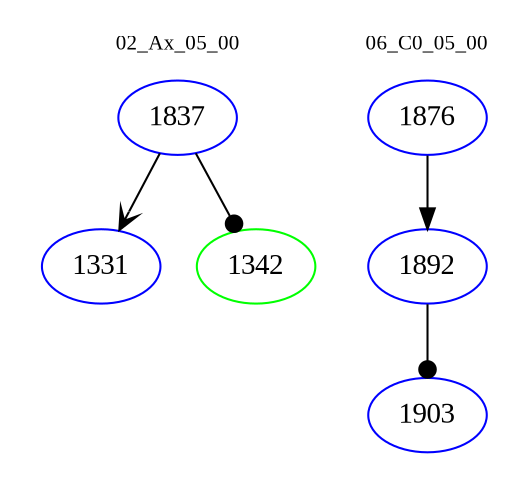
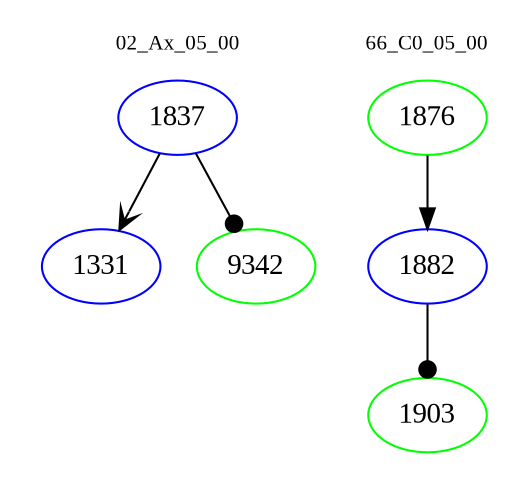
(428, 44) -> (428, 44)
(428, 118) -> (428, 118)
(256, 266) -> (256, 266)
(428, 266) -> (428, 266)
(428, 415) -> (428, 415)
